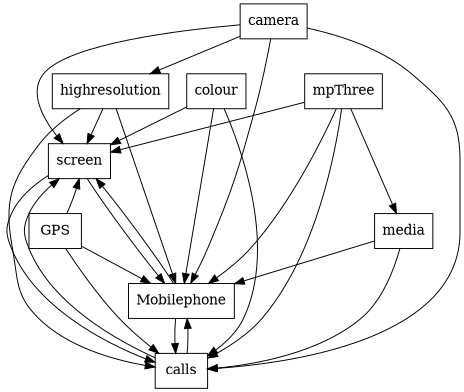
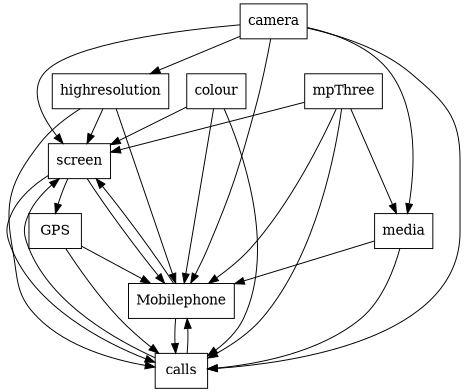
none -> (400, 89)
(72, 201) -> (63, 191)
